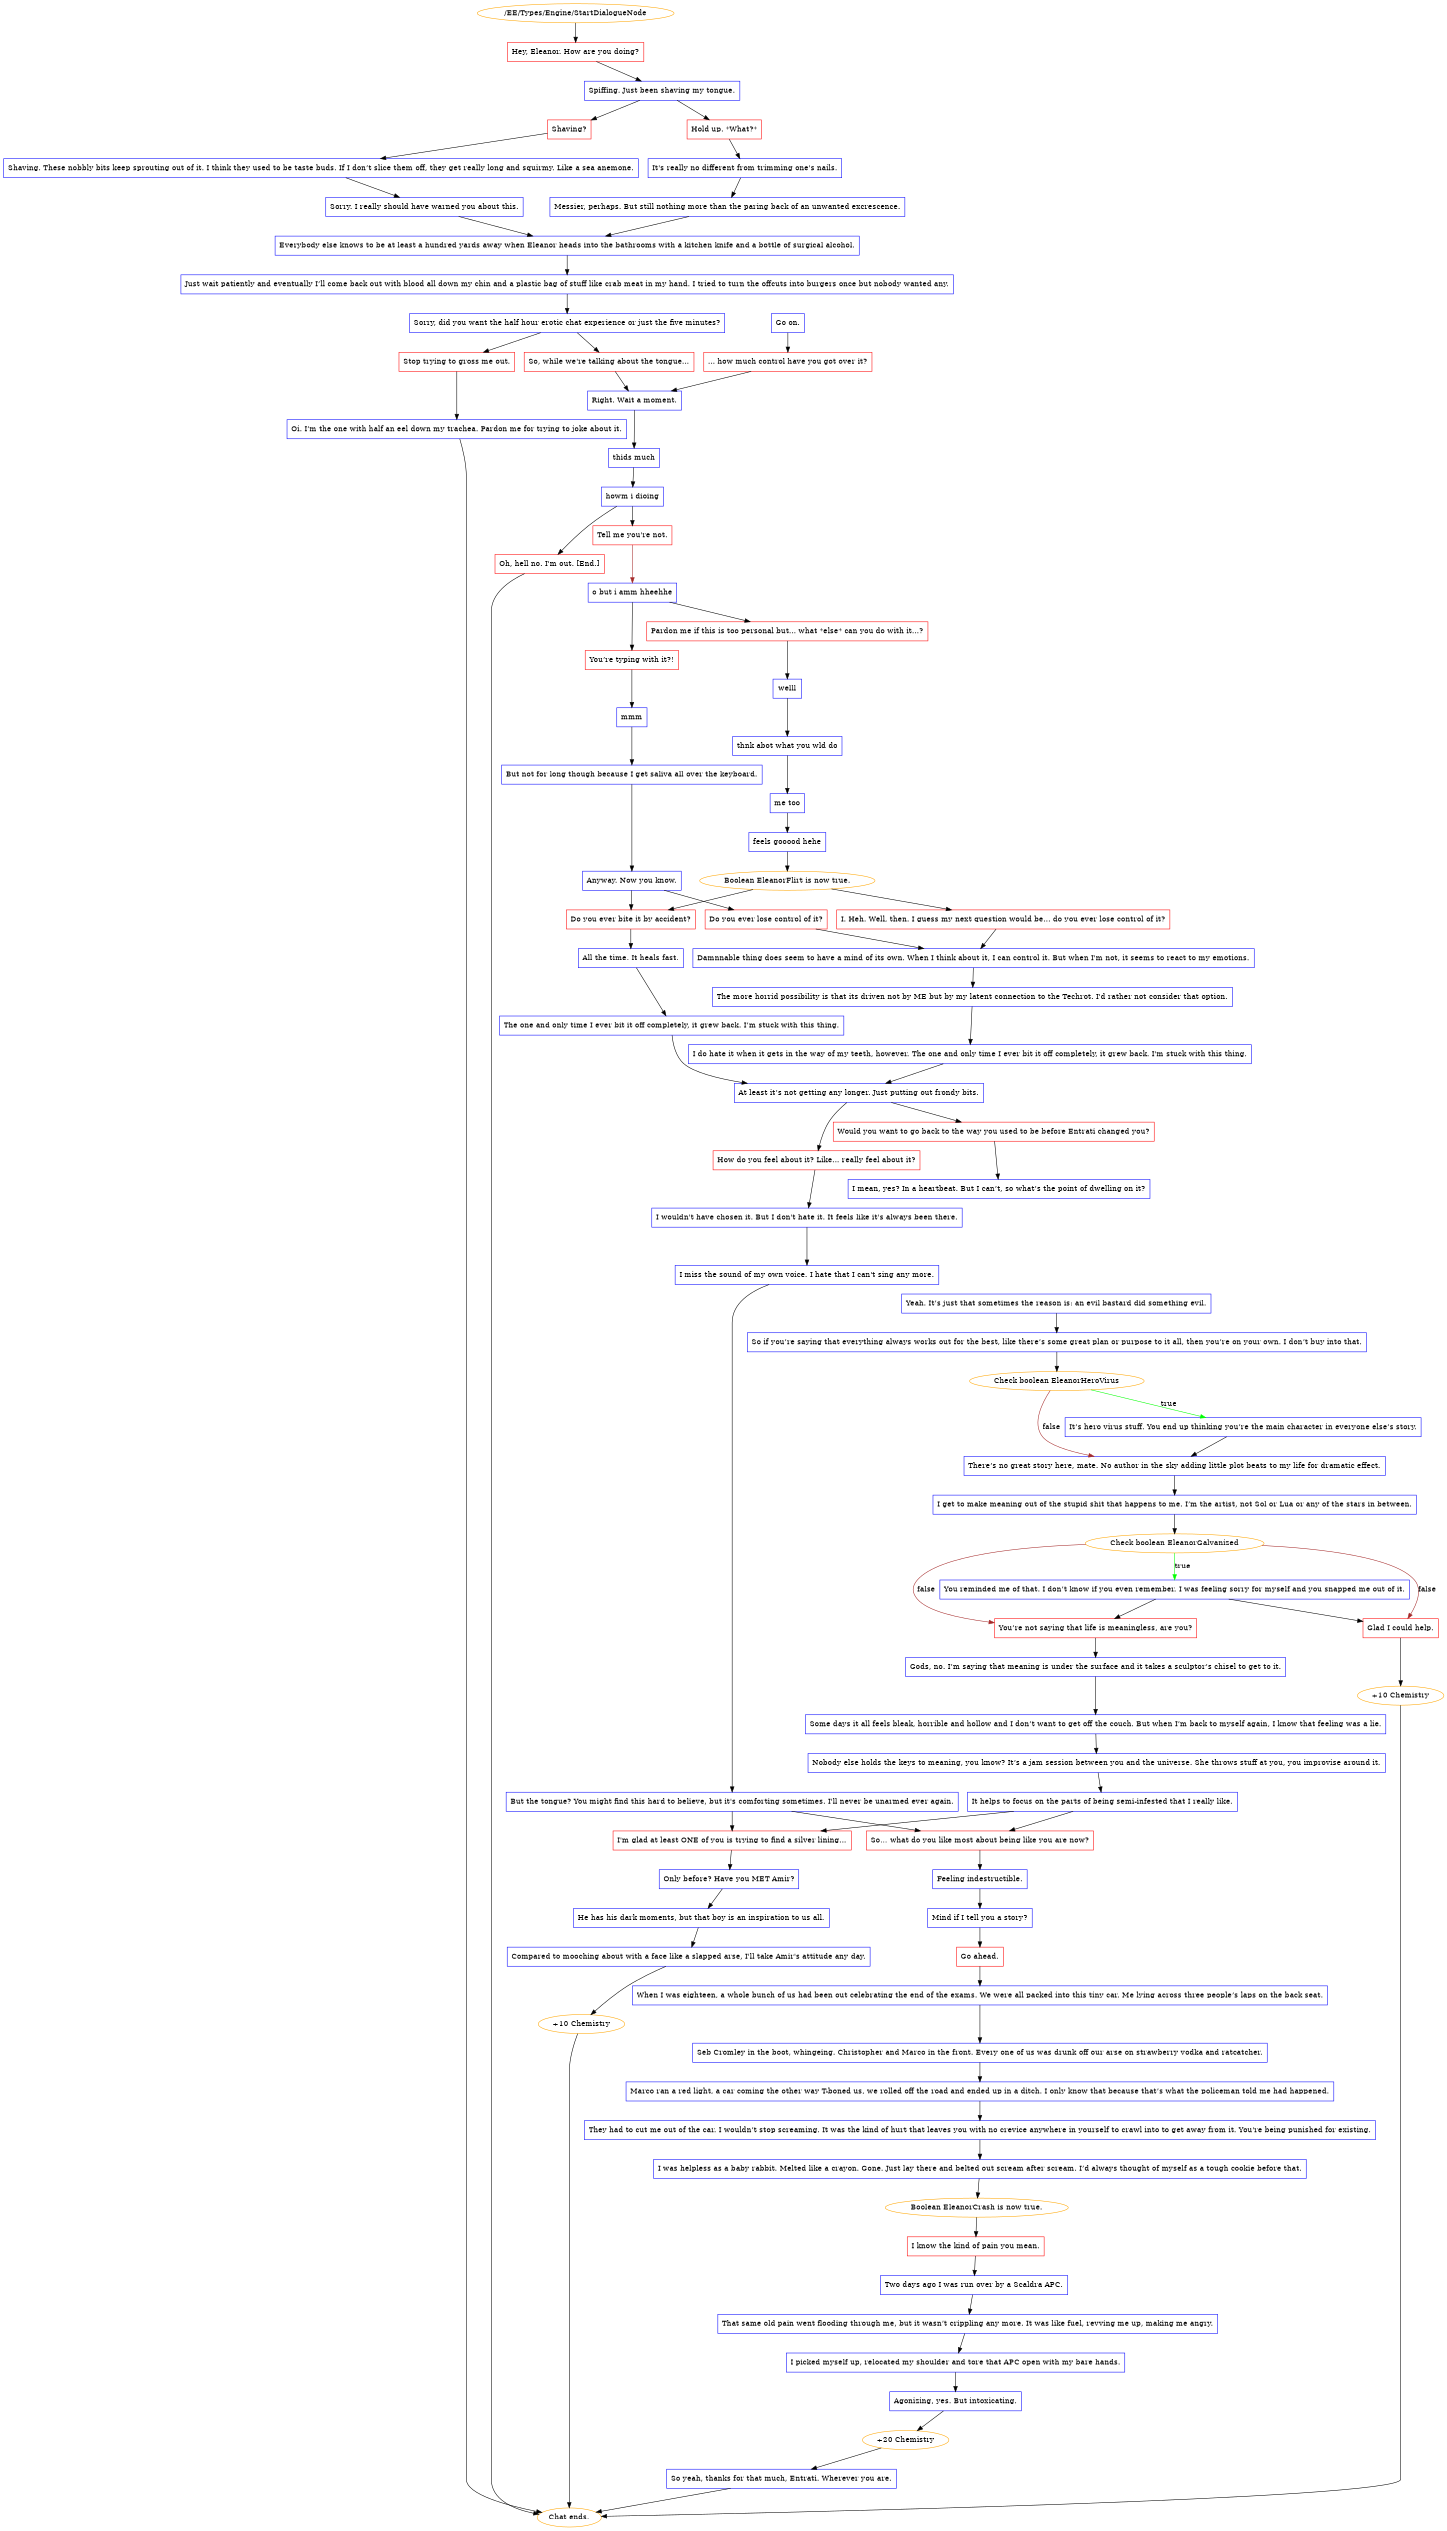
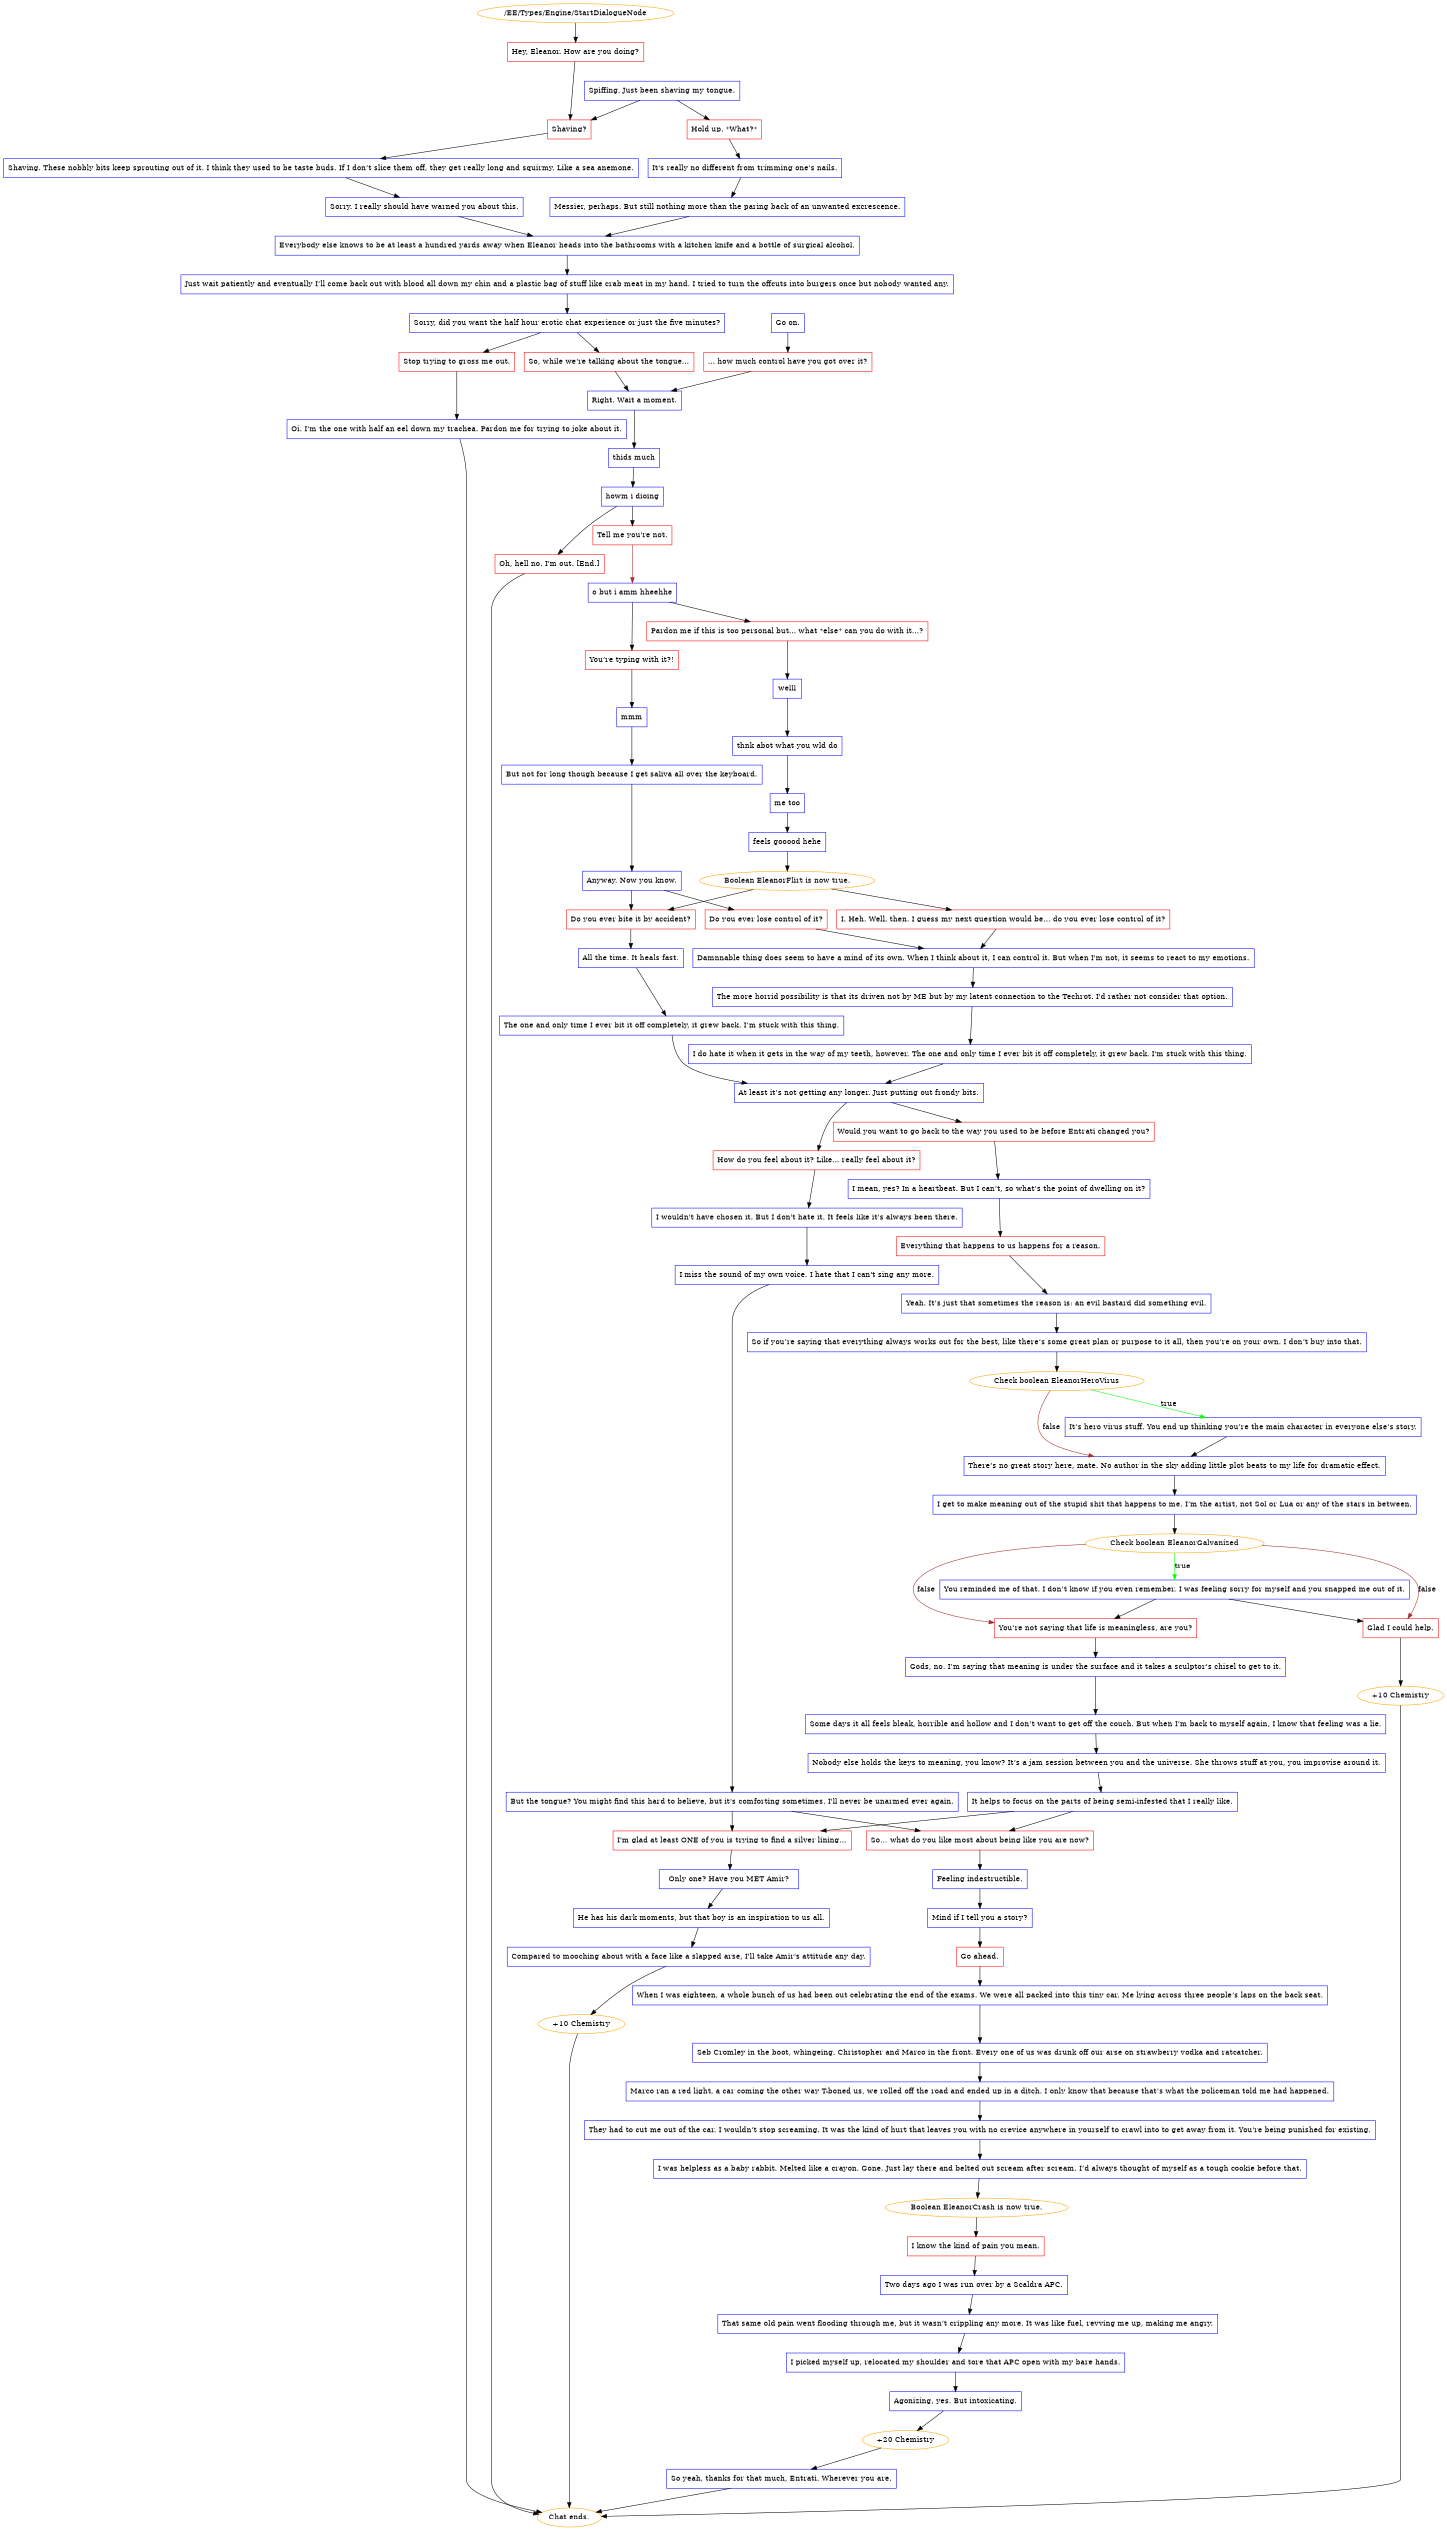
(616, 70) -> (573, 88)
none -> (1001, 1246)
(729, 1879) -> (729, 1879)
